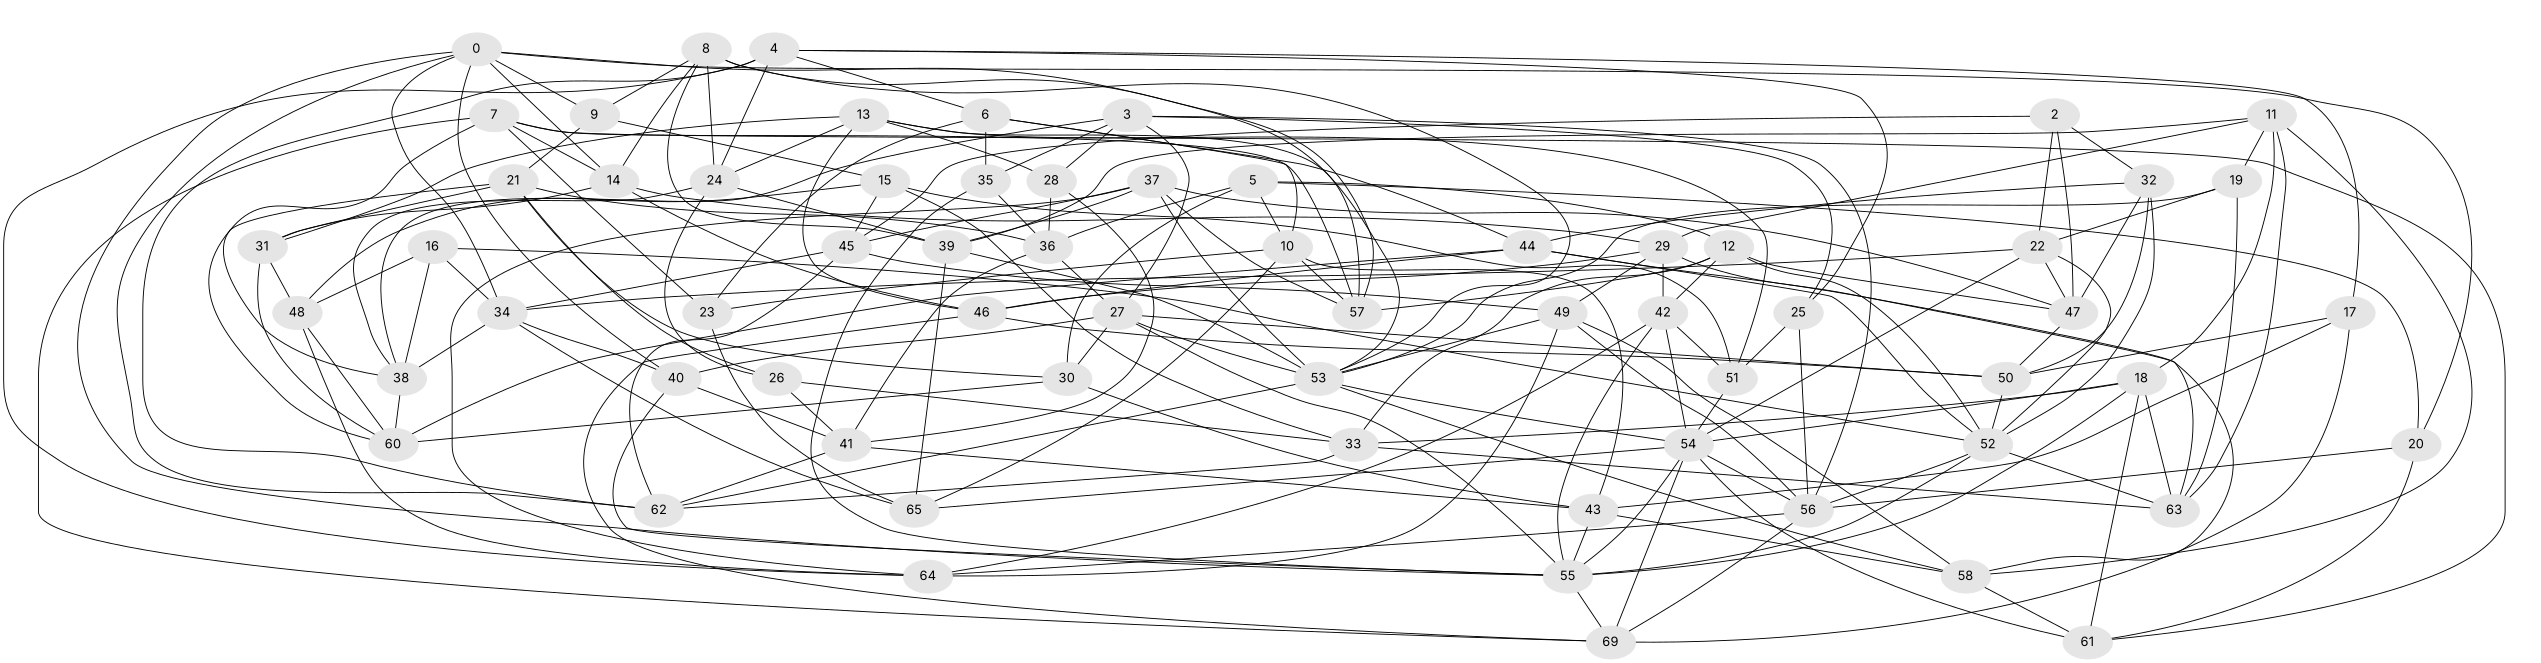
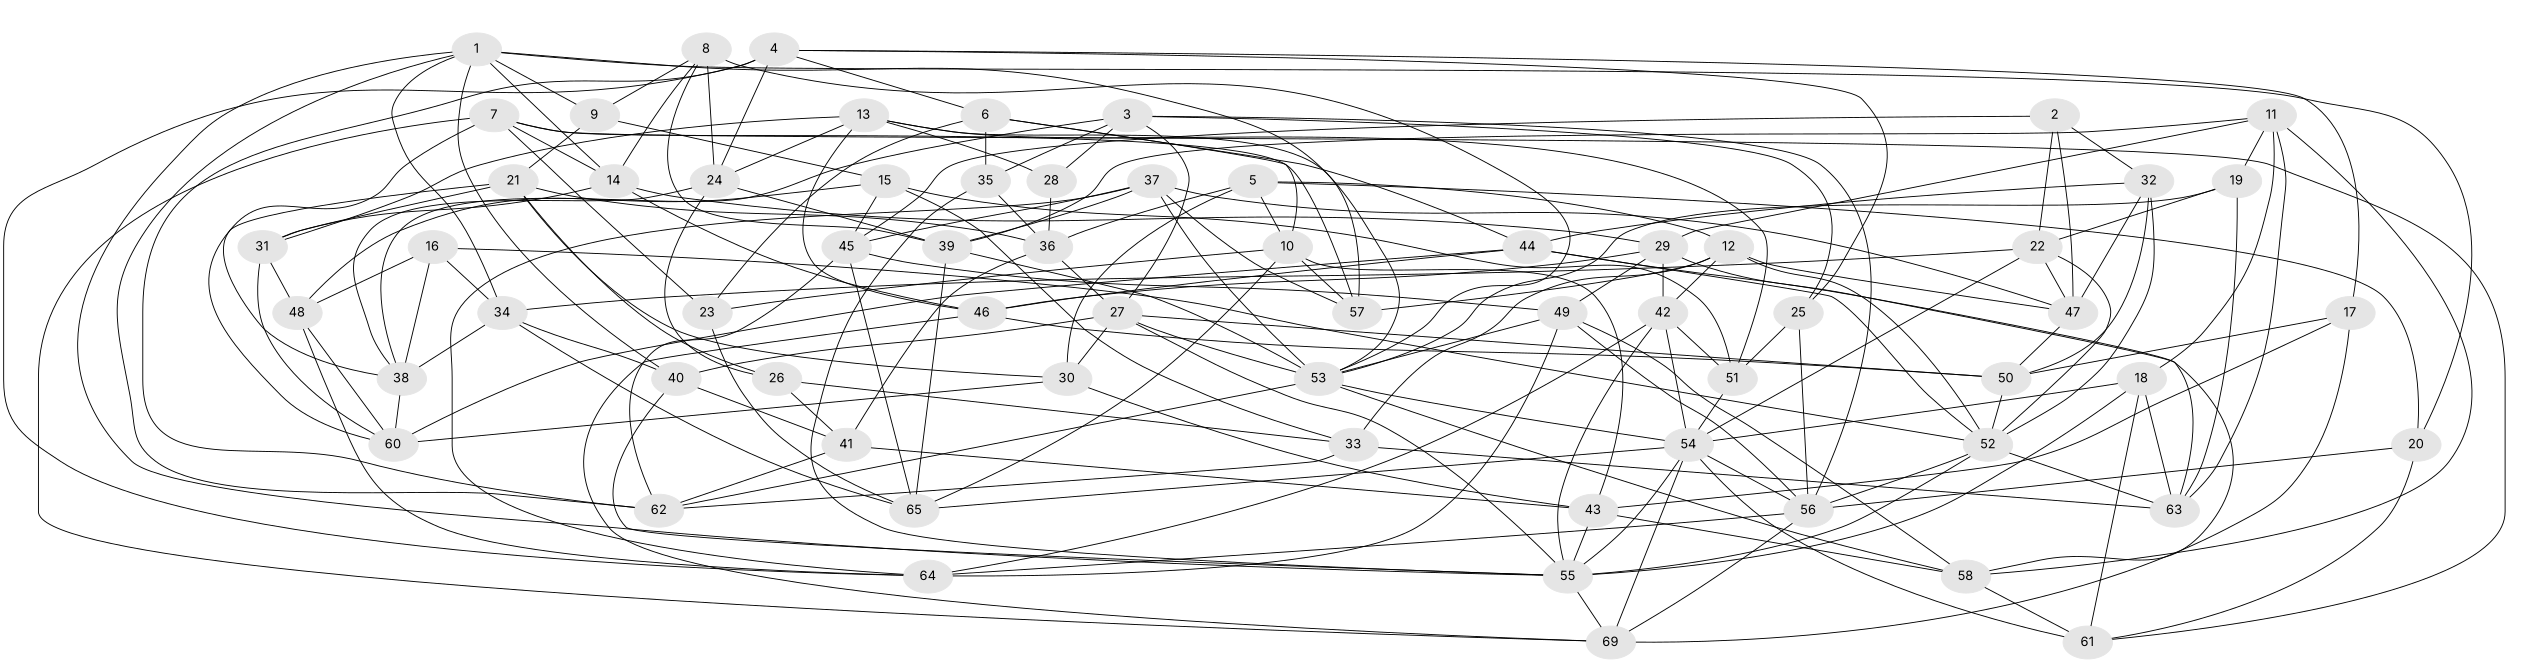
(477, 49) -> (477, 49)
(1030, 80) -> none
(682, 279) -> (881, 379)
(1118, 383) -> none
(1767, 420) -> none
